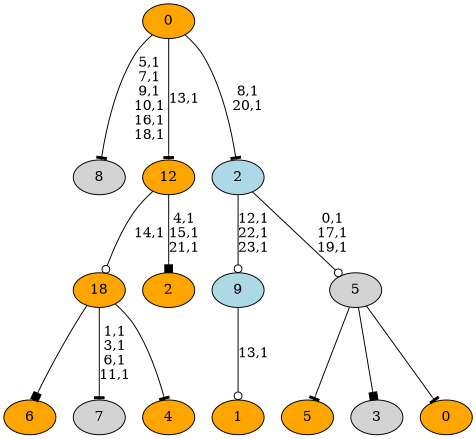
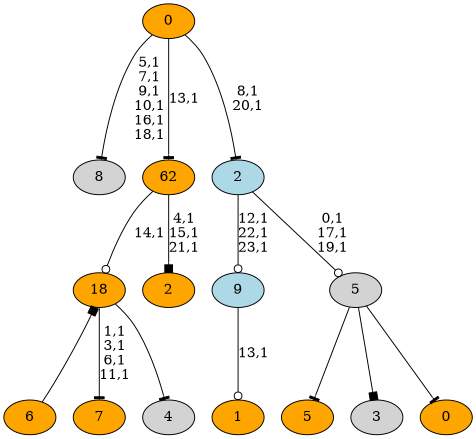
(169, 177) -> (169, 177)
(61, 348) -> (68, 360)
(99, 417) -> (99, 417)
(169, 417) -> (169, 417)
